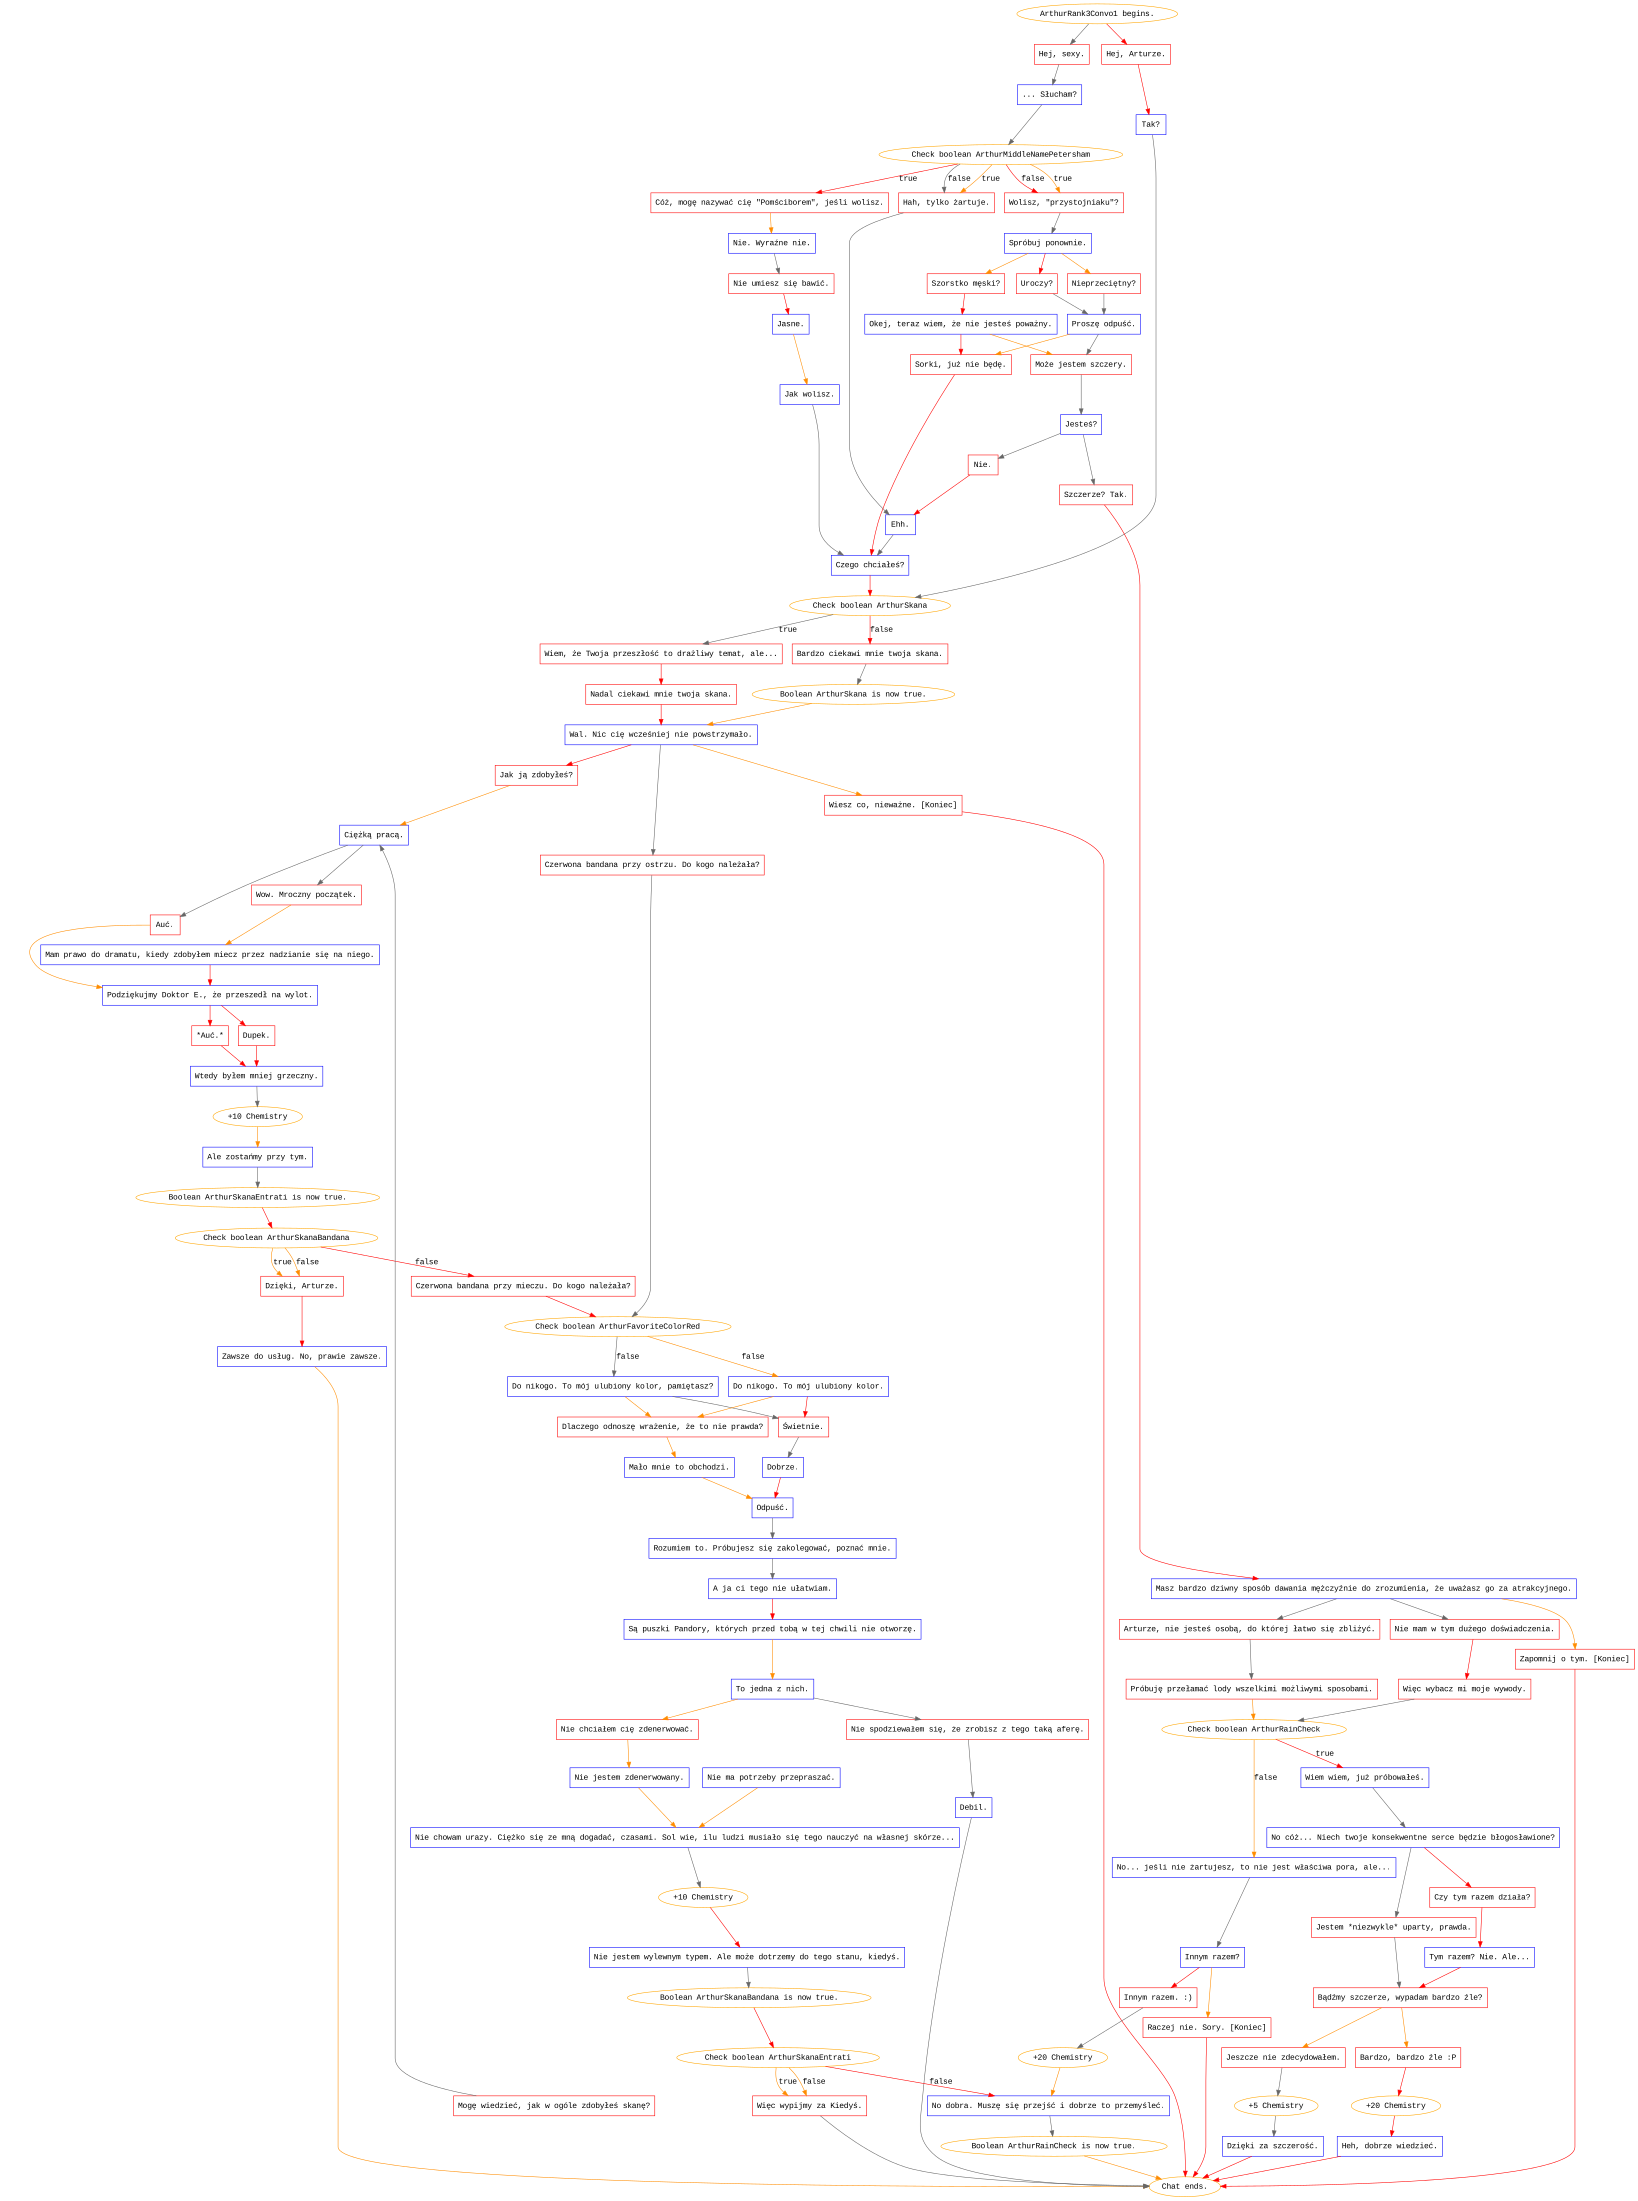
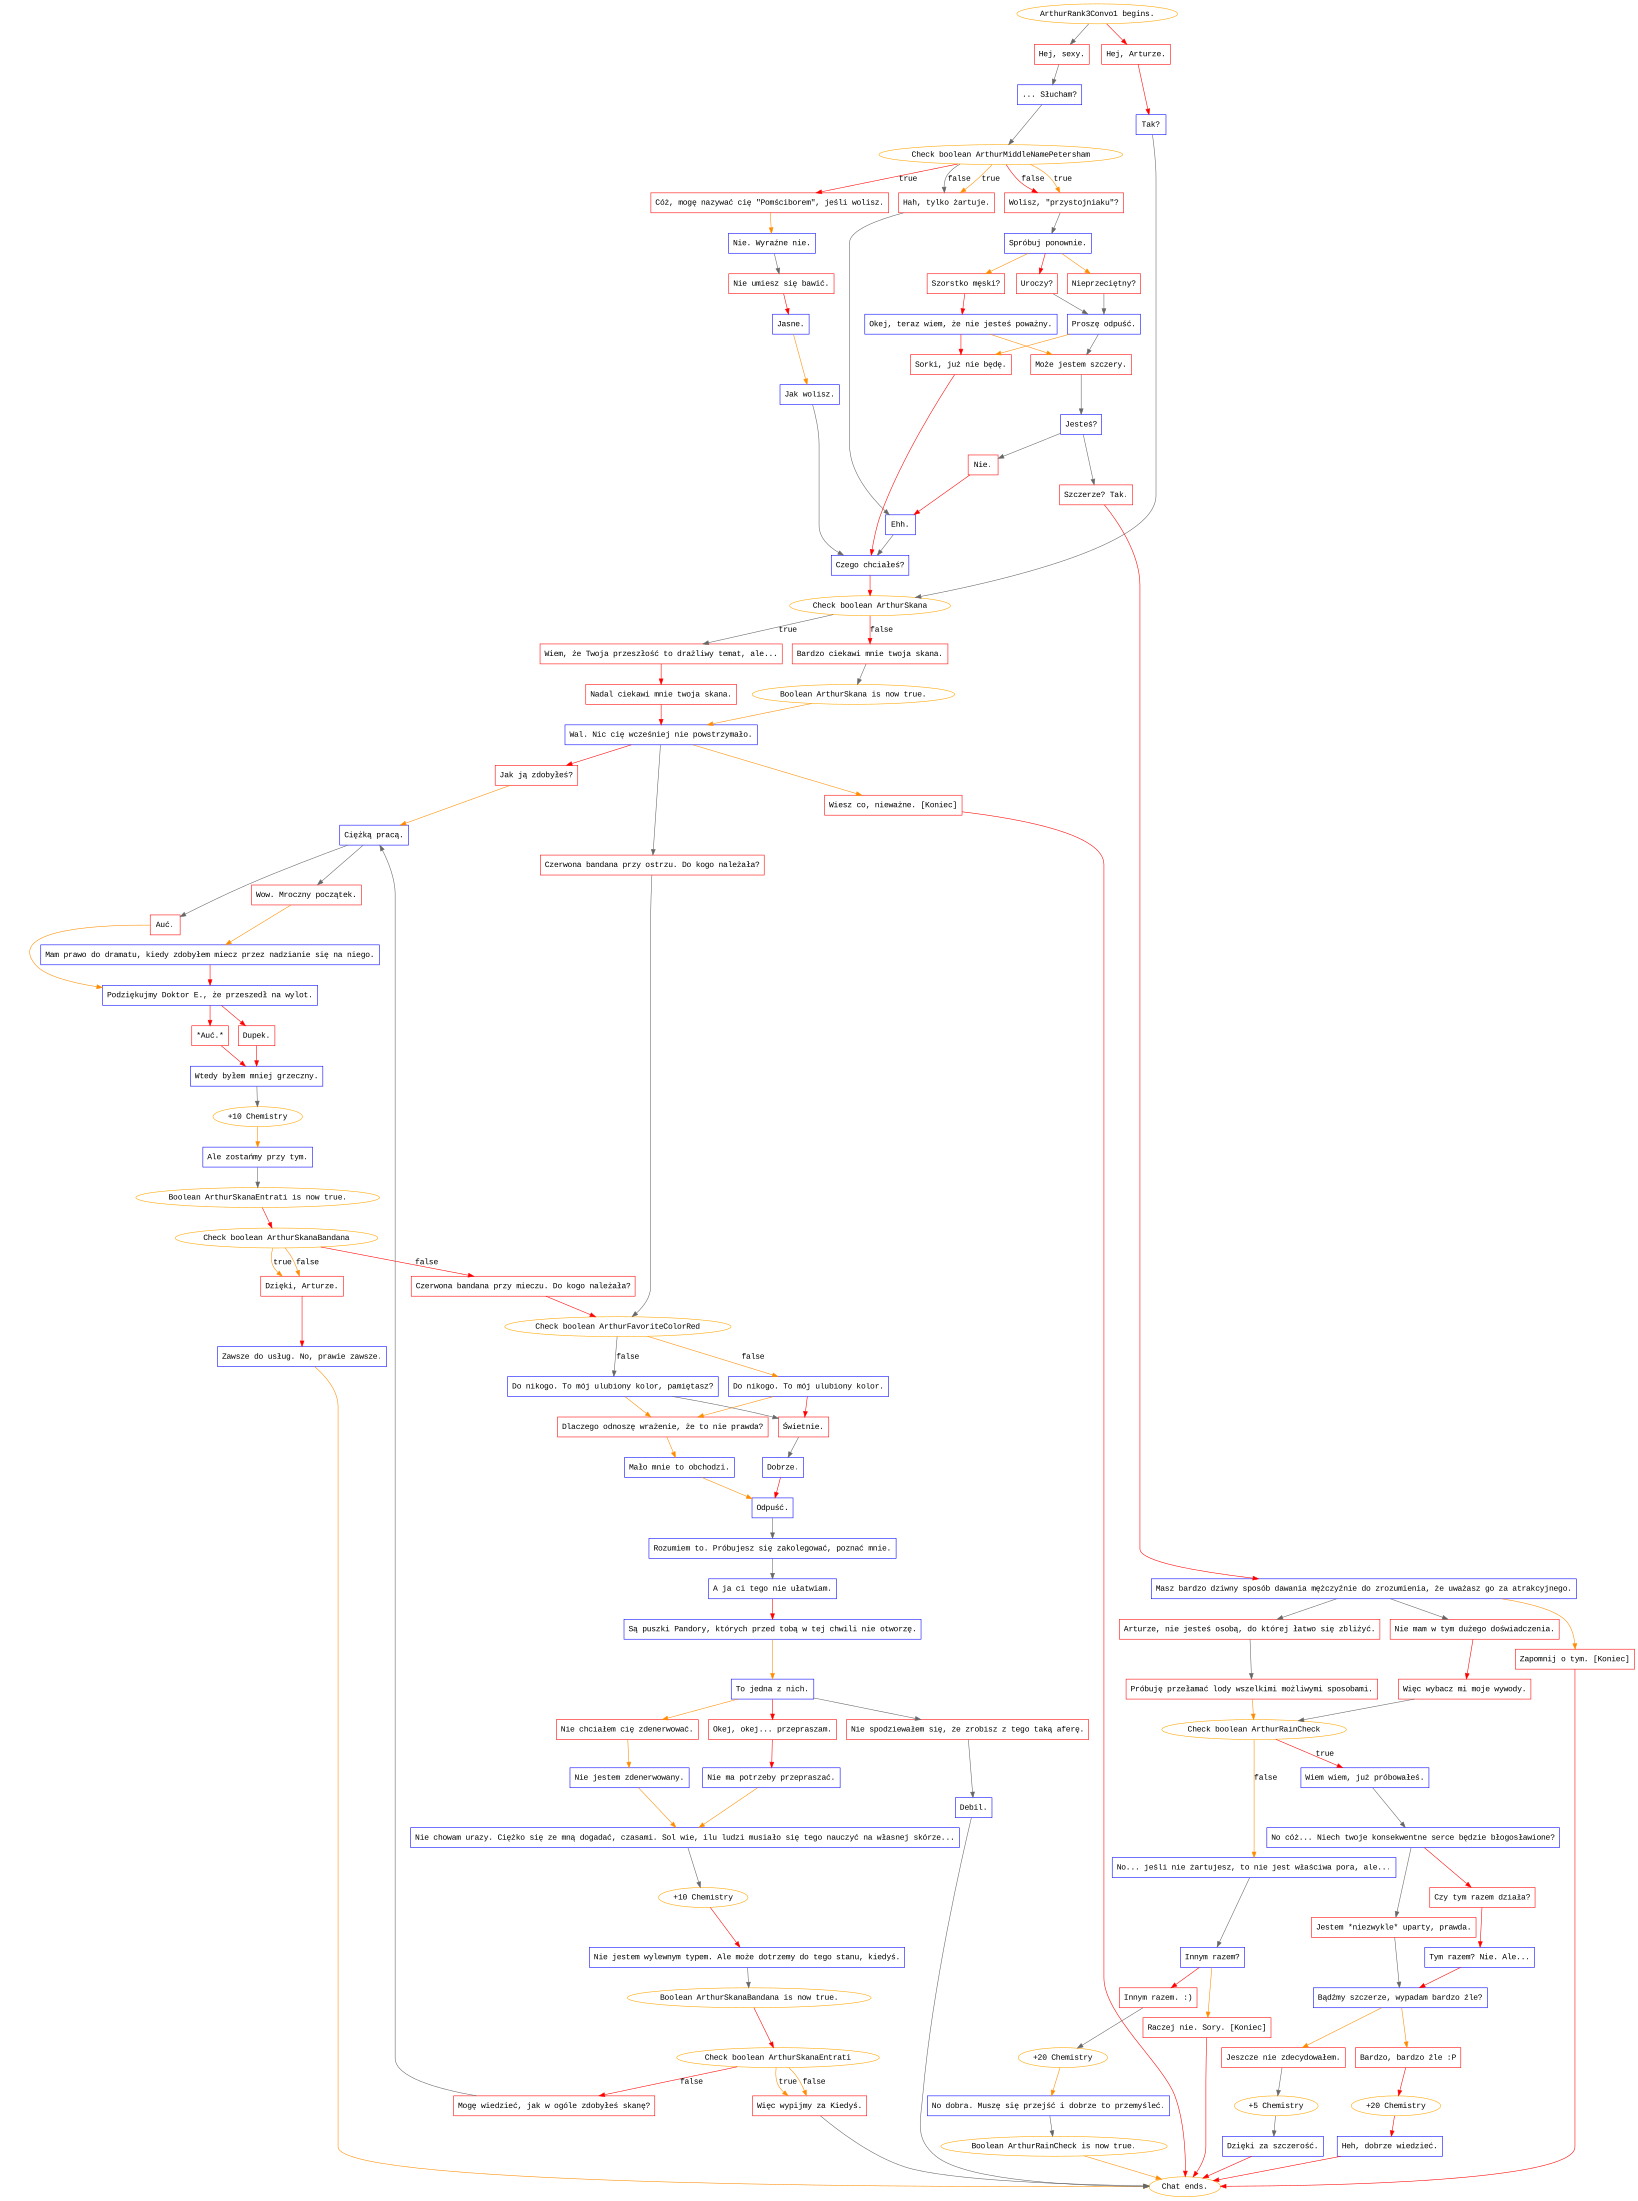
none -> (773, 1730)
(1400, 1998) -> (1400, 1998)
(907, 2081) -> (671, 2081)
